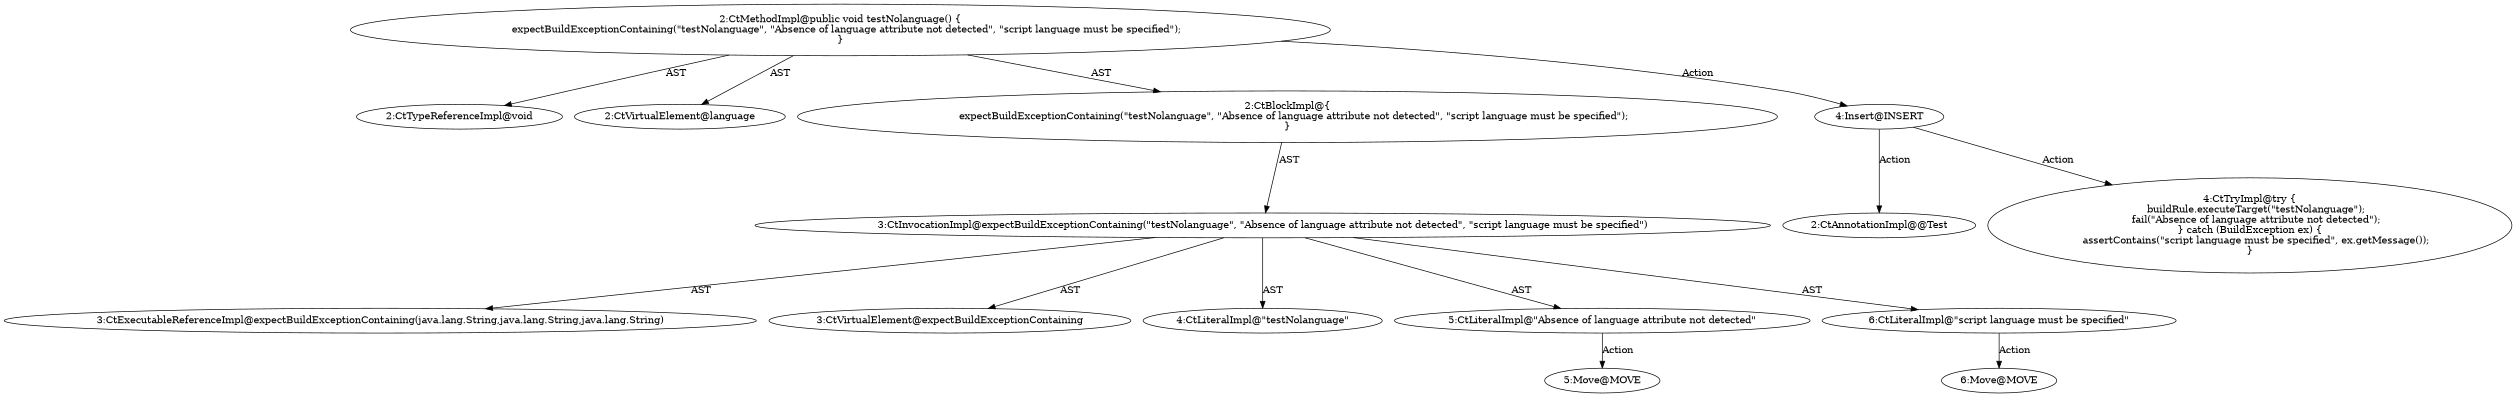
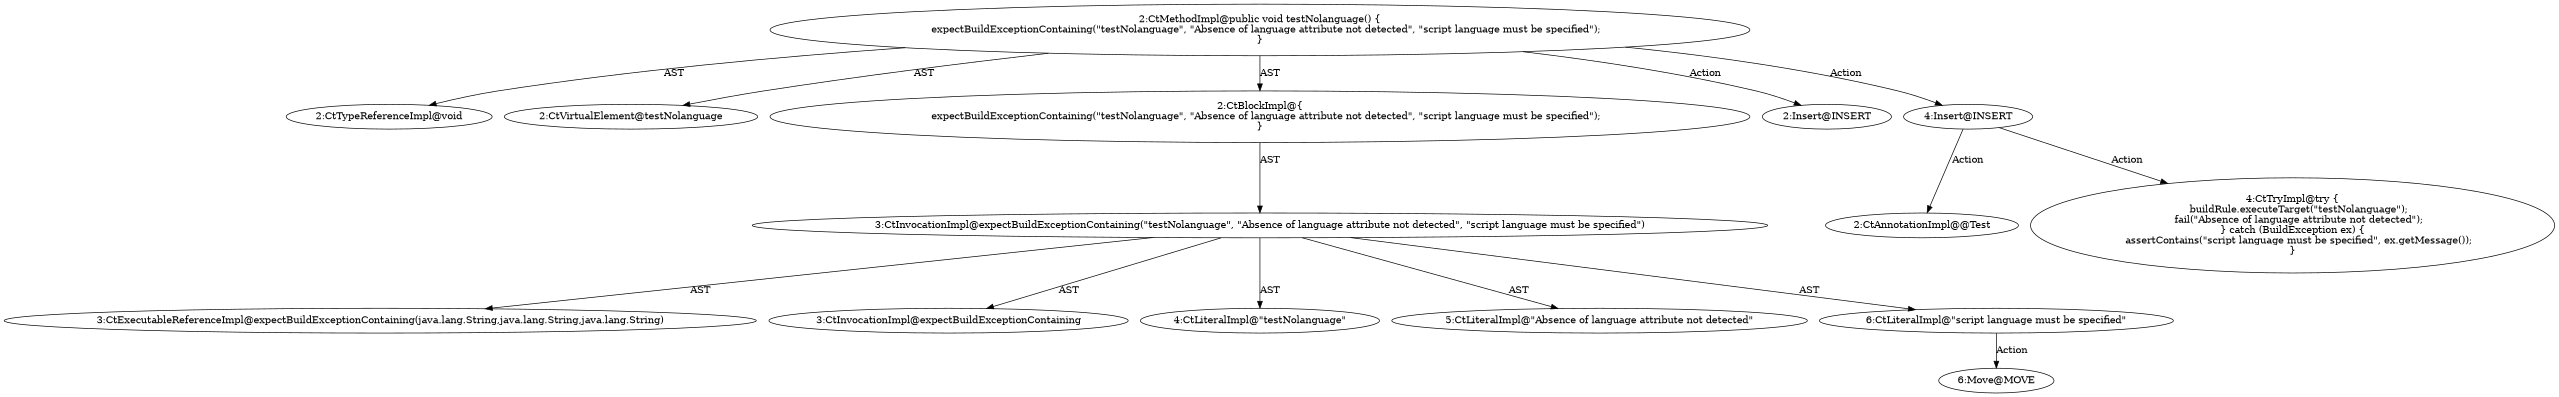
(680, 117) -> (631, 117)
none -> (1827, 117)
(950, 321) -> (949, 321)
(1602, 381) -> none
